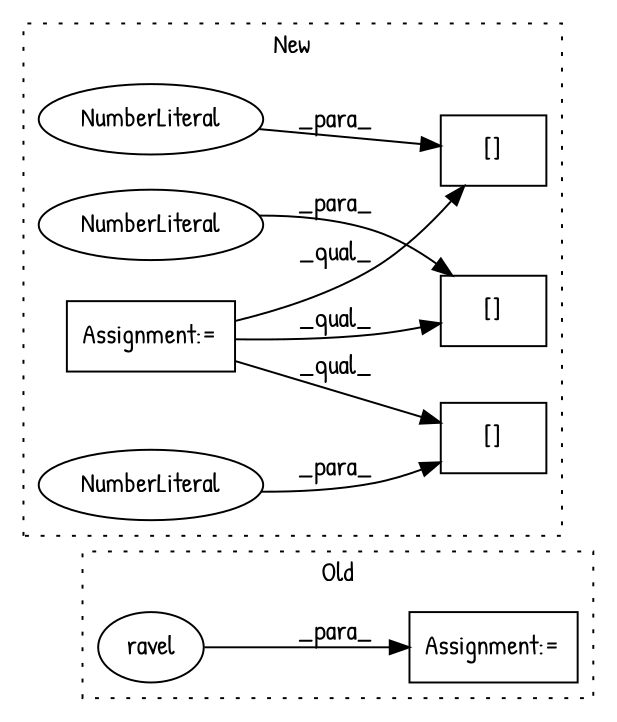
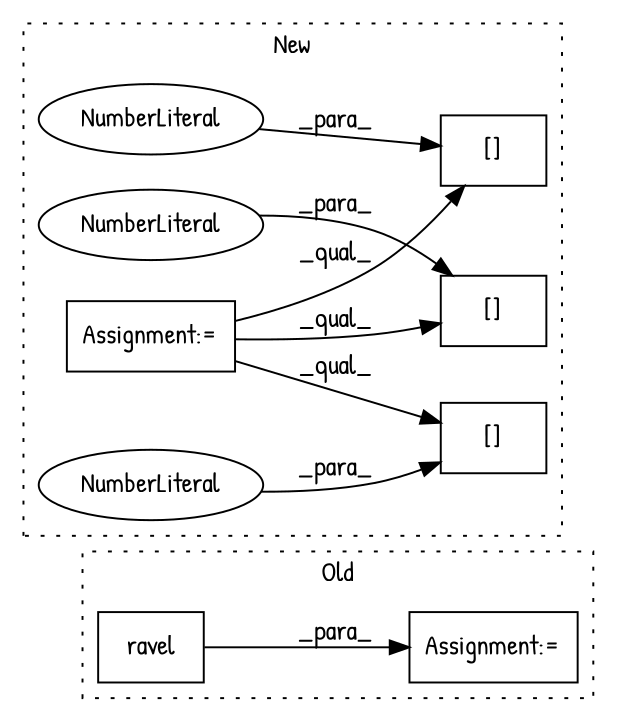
(151, 647) -> (151, 647)
